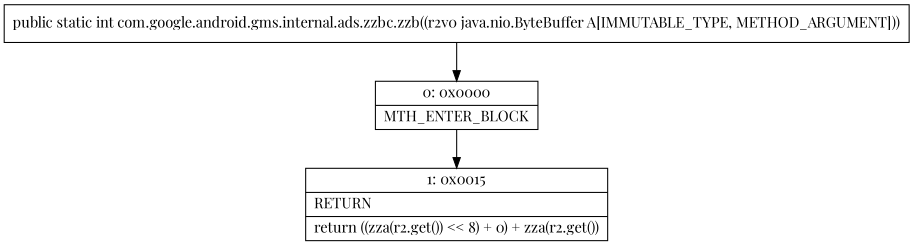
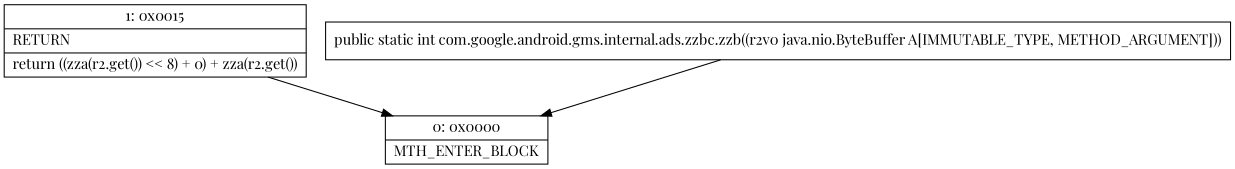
(457, 144) -> (325, 95)
